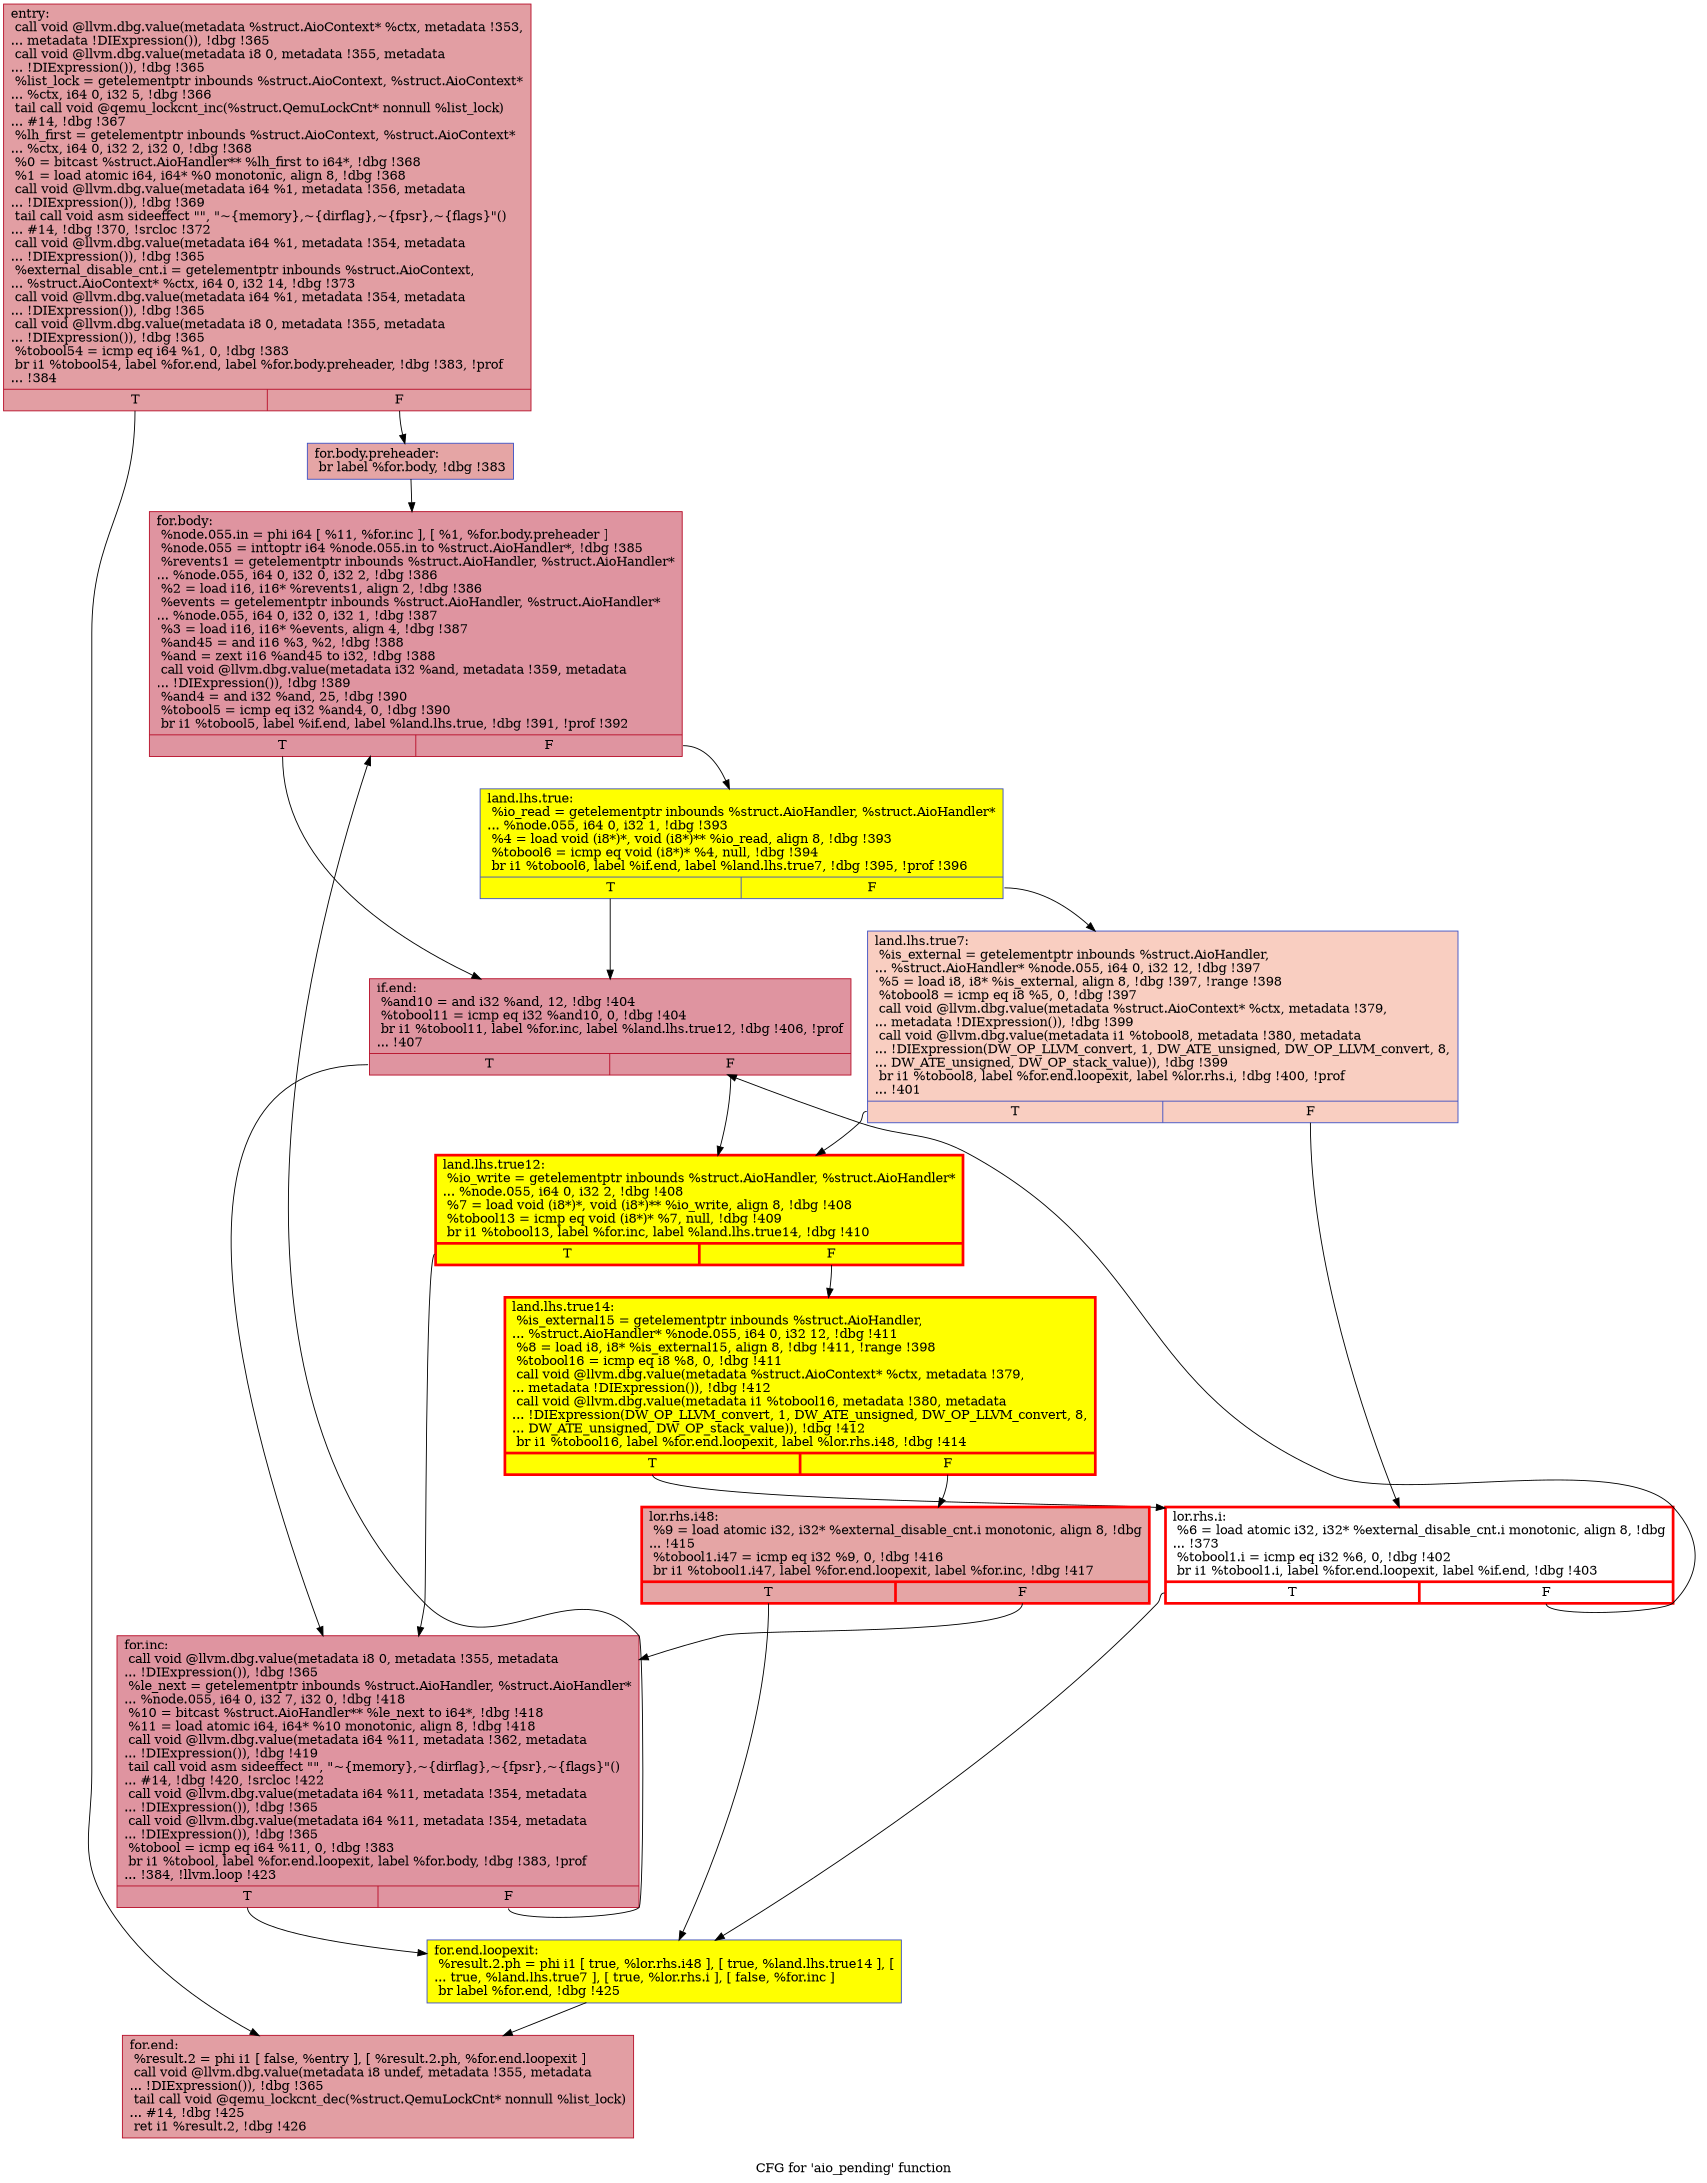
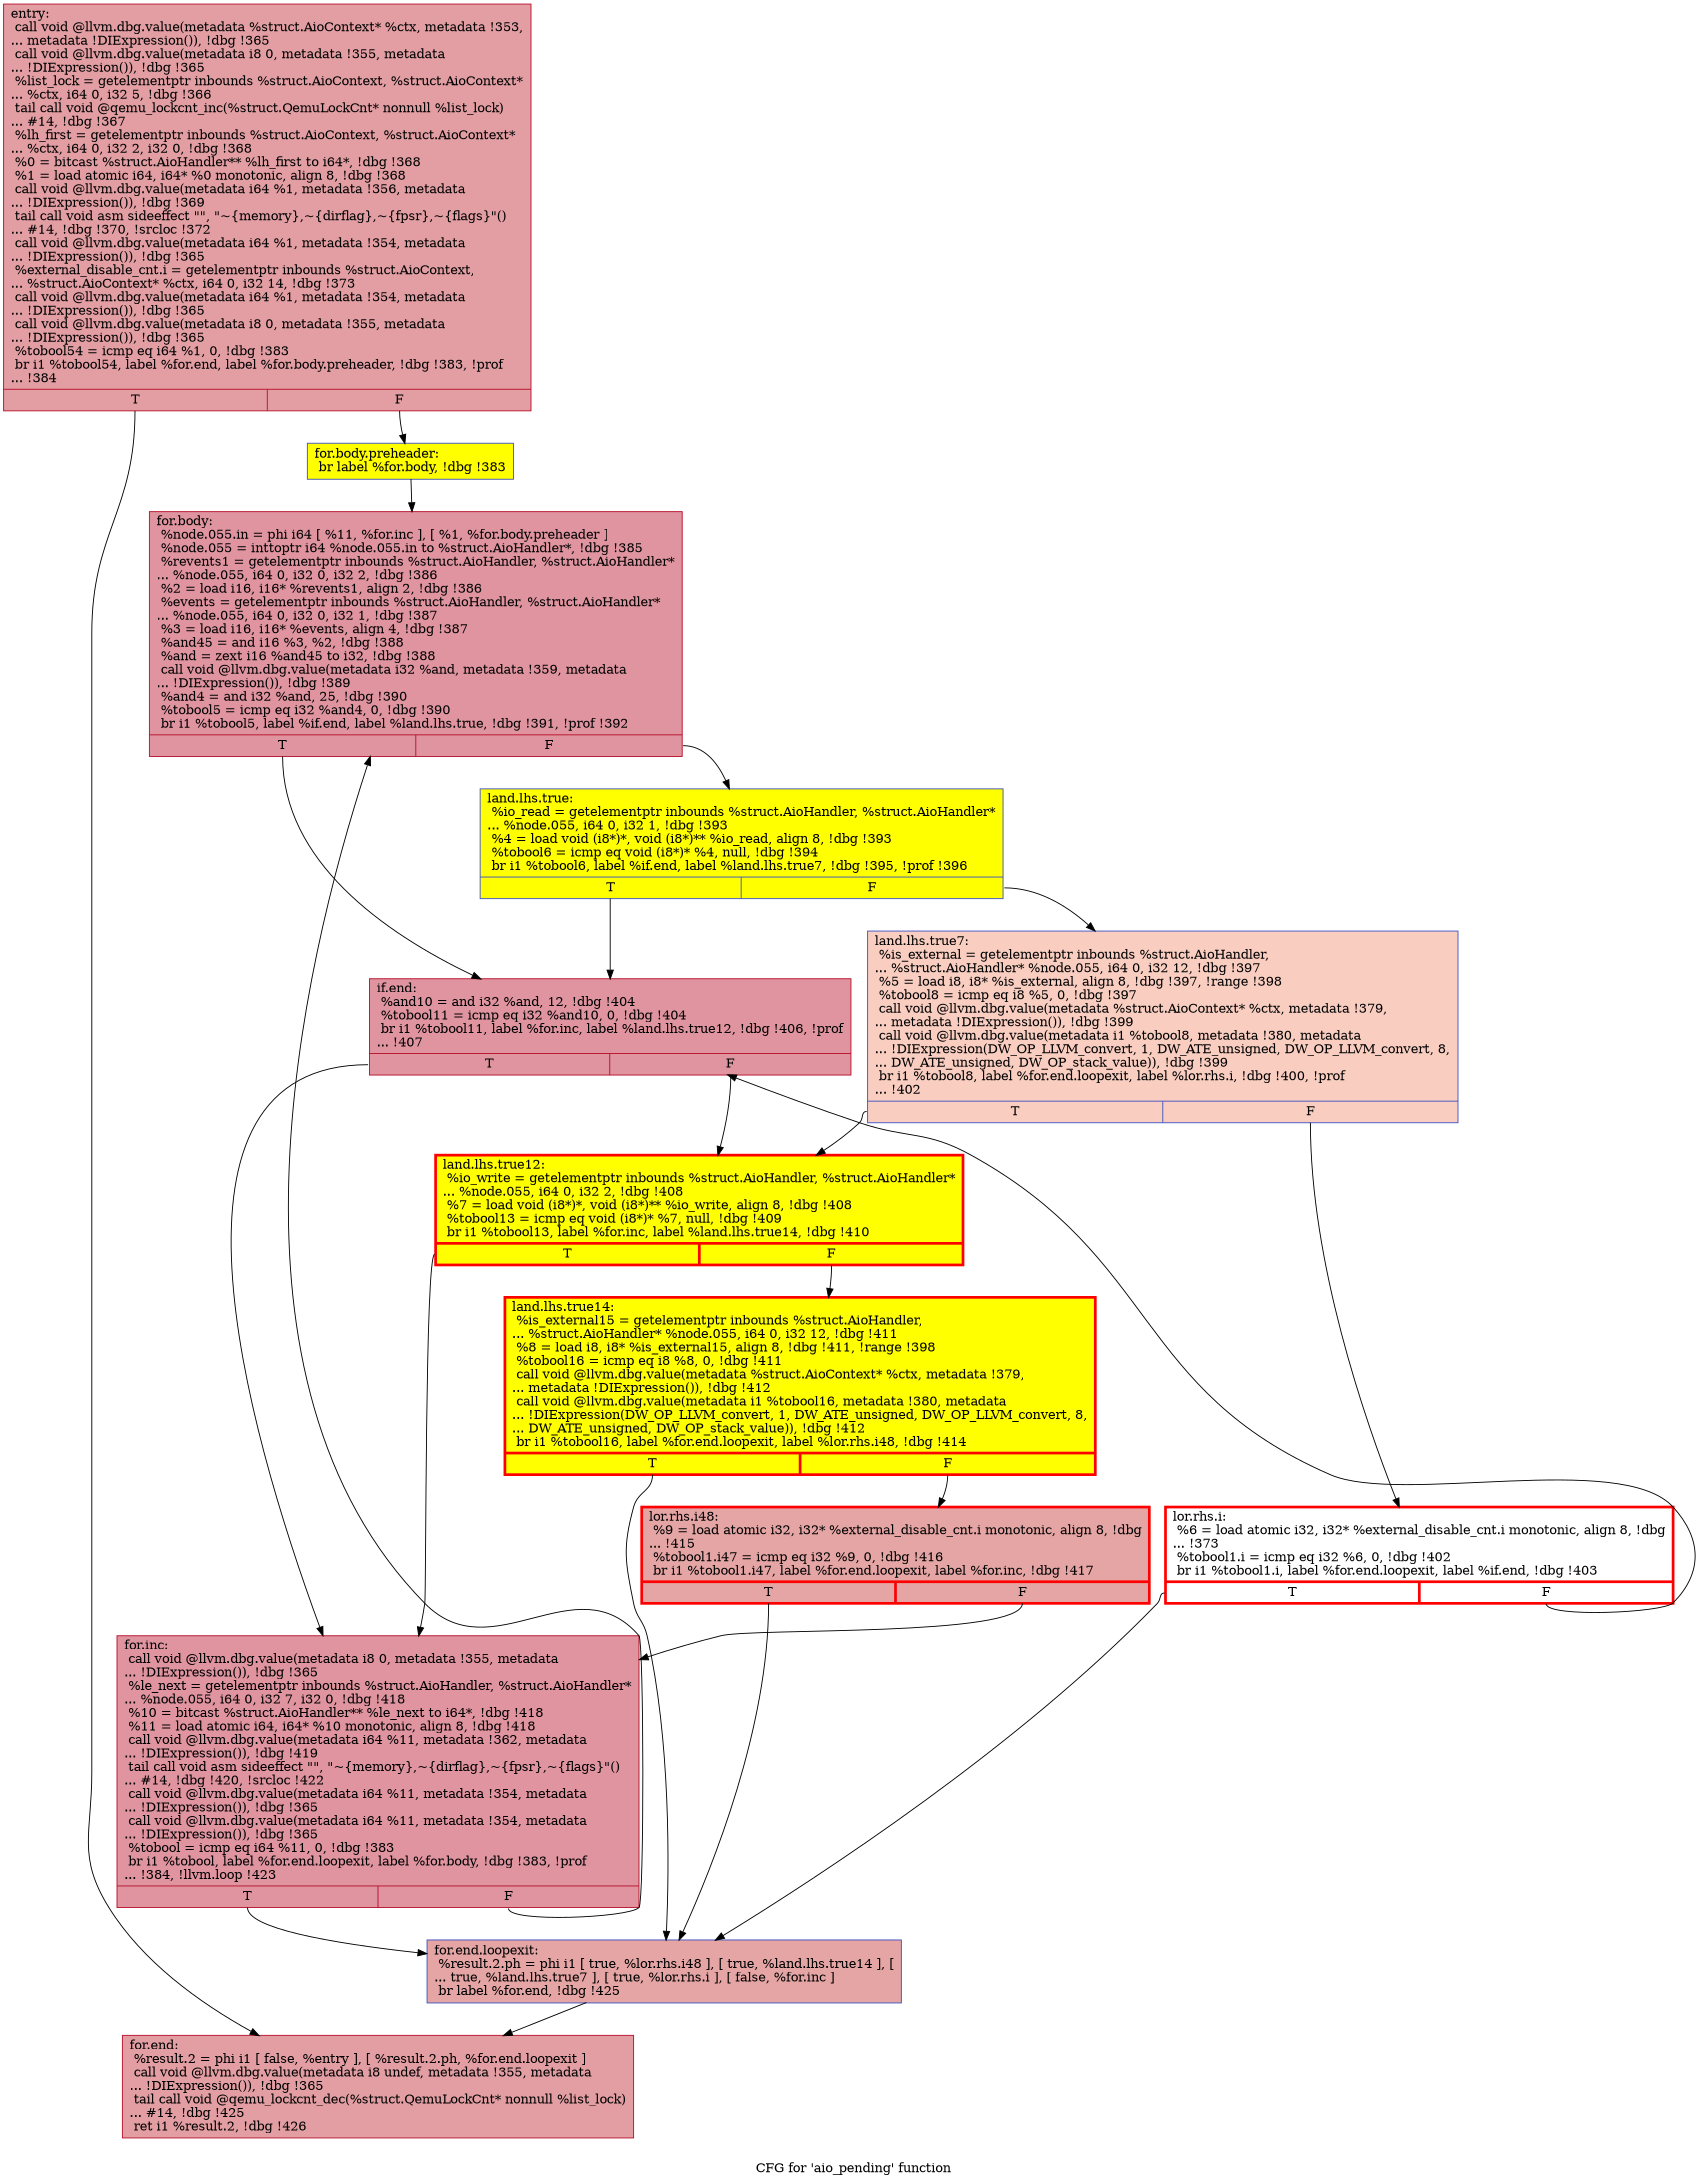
(410, 461) -> (410, 461)
(898, 1090) -> (898, 1090)
(903, 1500) -> (658, 1697)
(664, 1971) -> (664, 1971)
